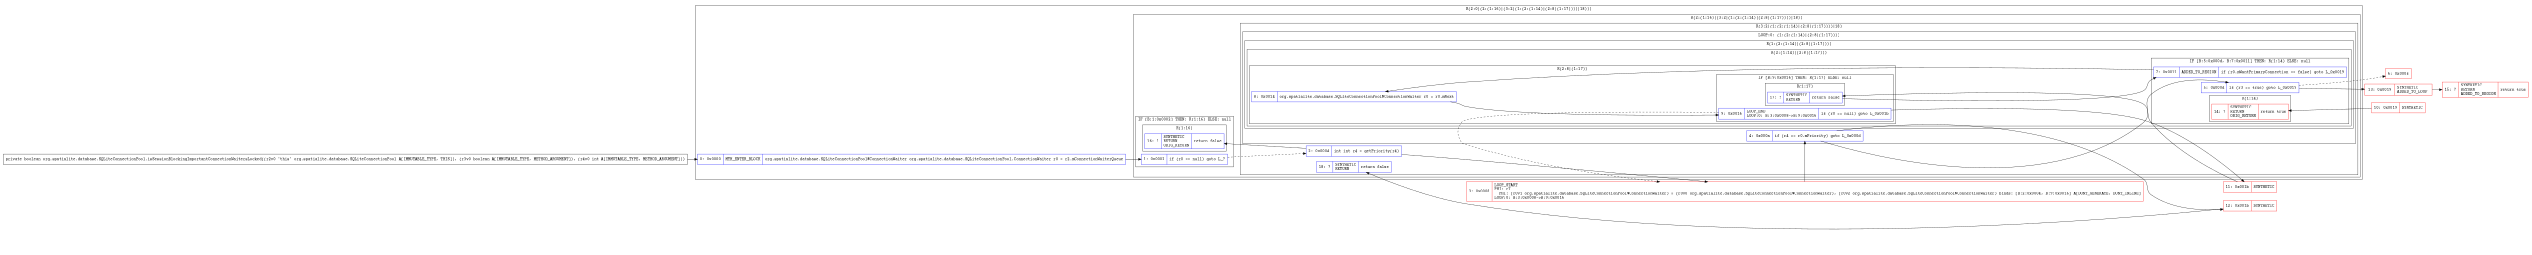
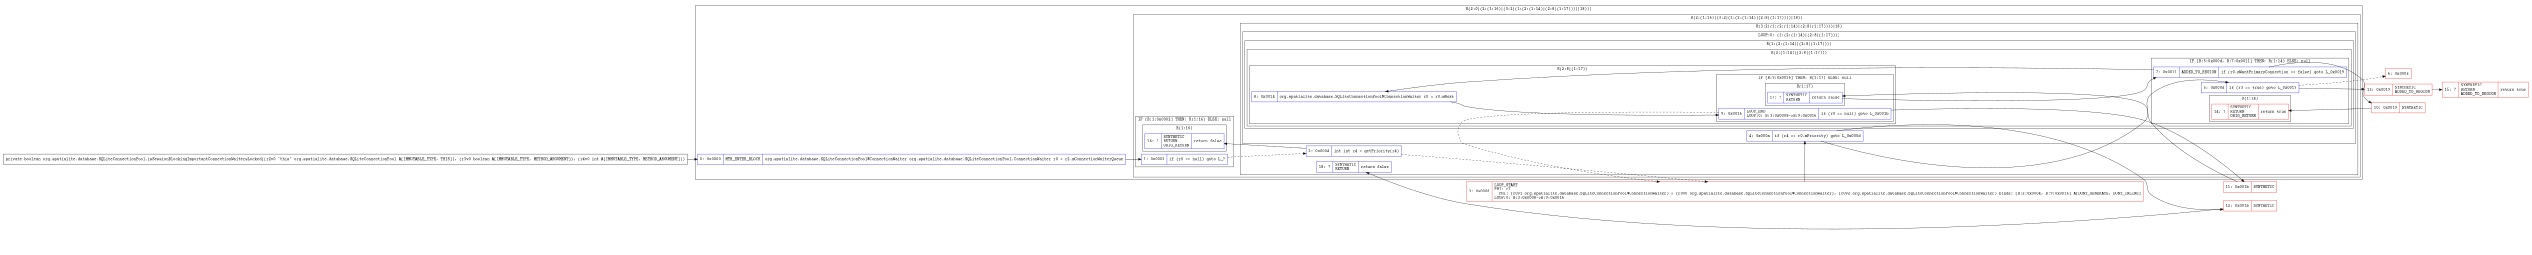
none -> (2330, 64)
(2412, 92) -> (2412, 92)
(1546, 167) -> (1546, 167)
